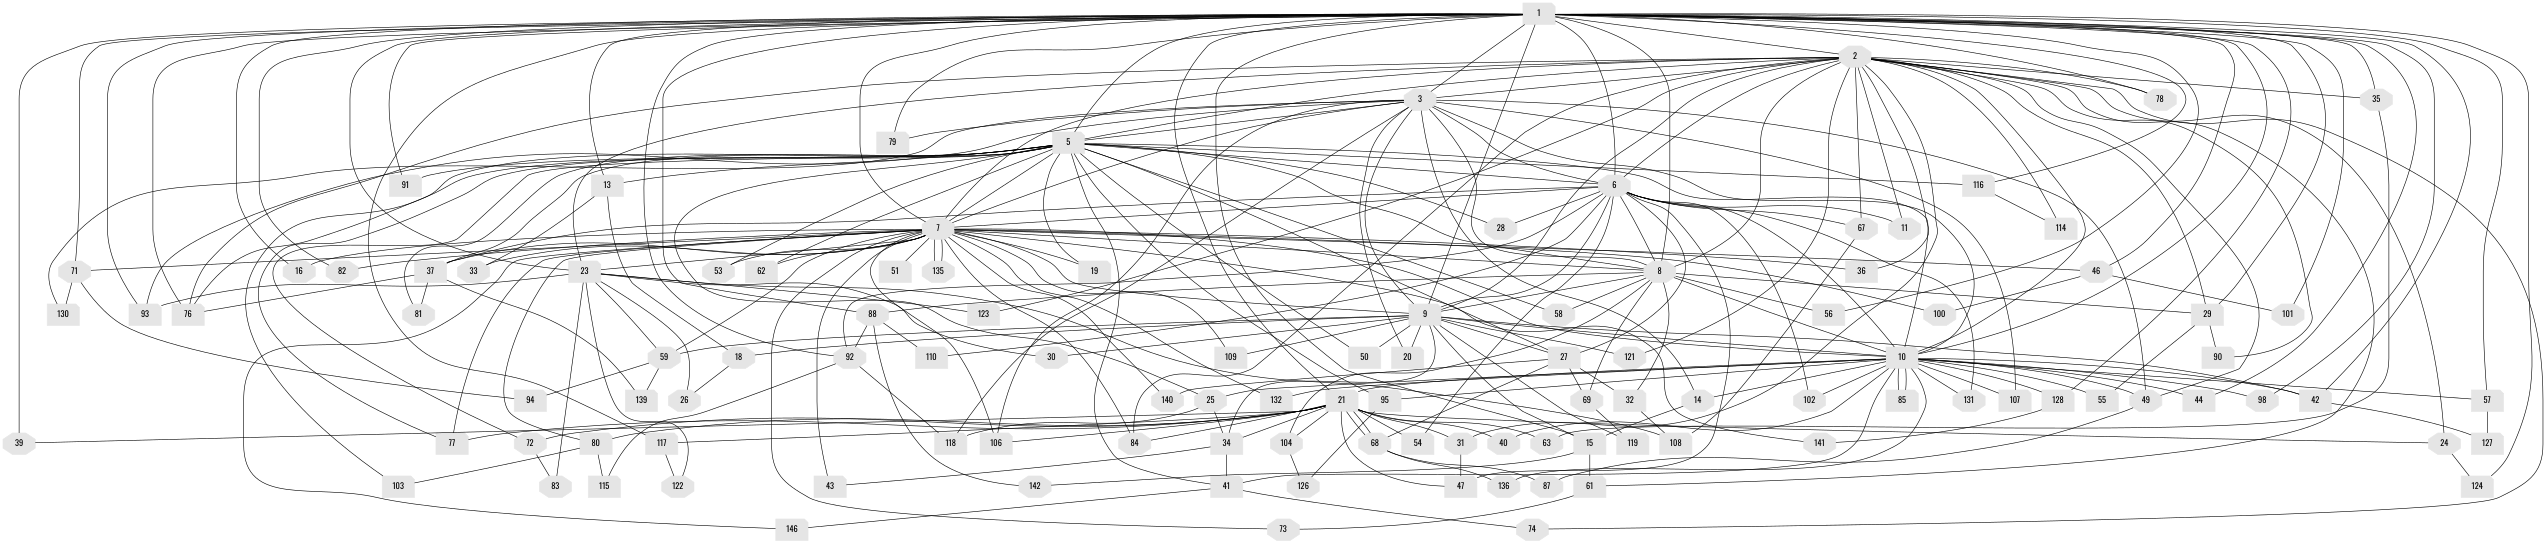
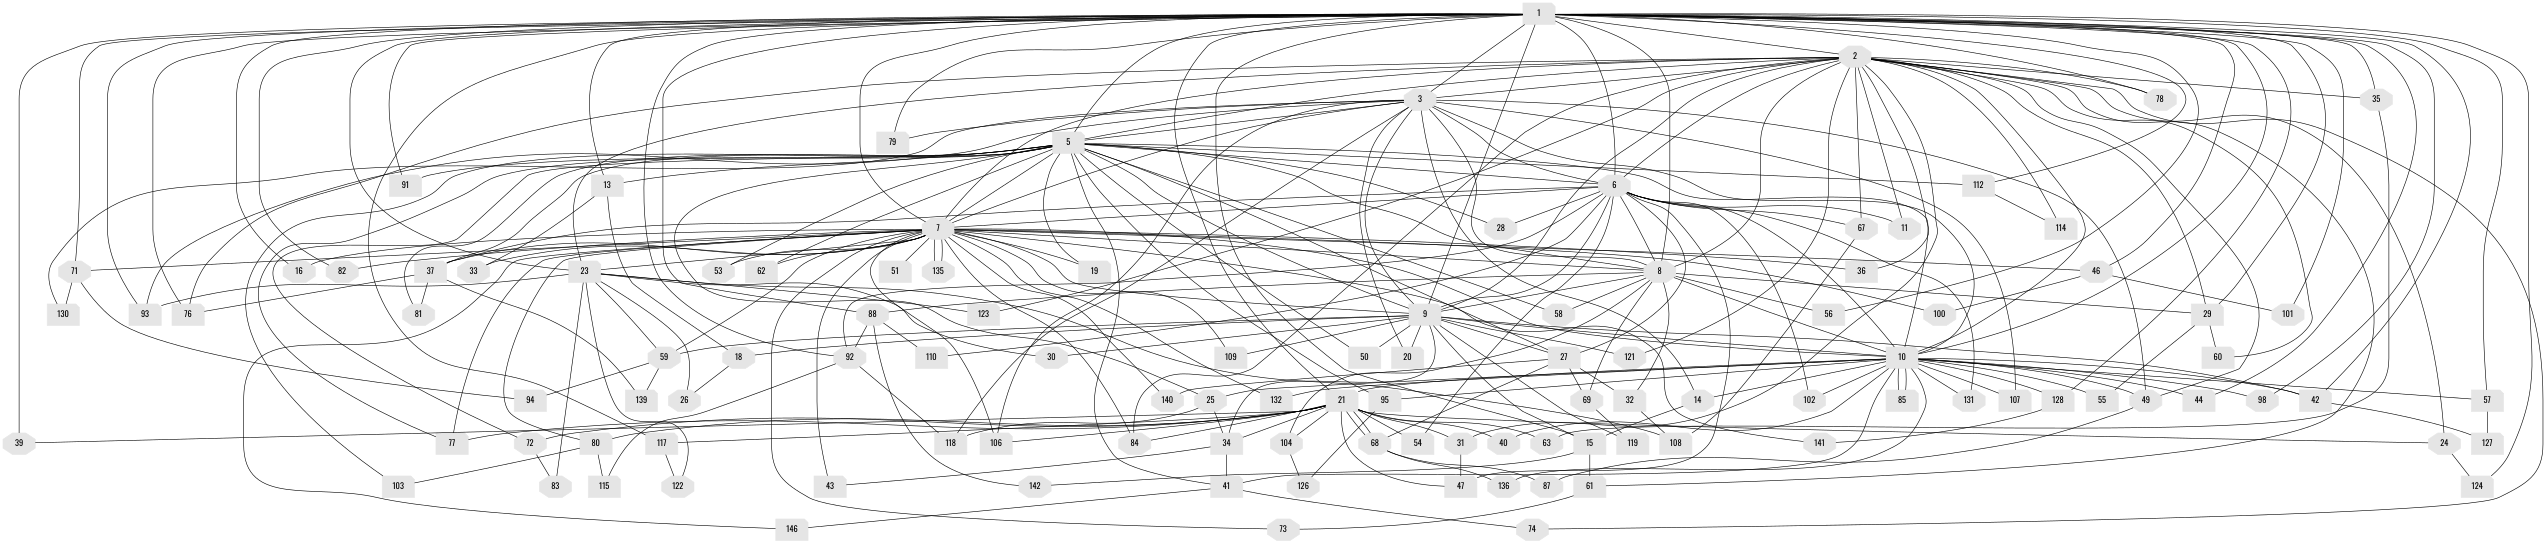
(495, 172) -> (1210, 222)
(1979, 186) -> (1979, 186)
(2218, 358) -> (2218, 358)
